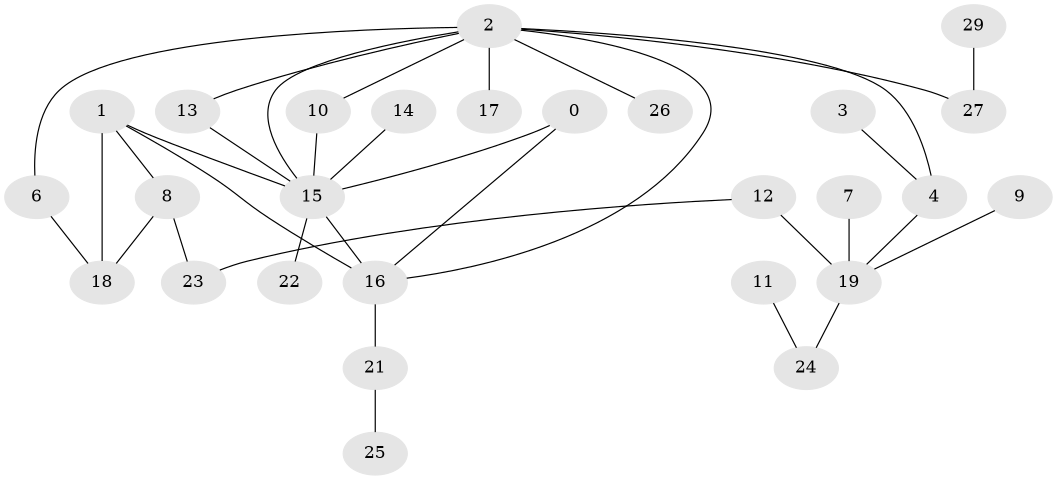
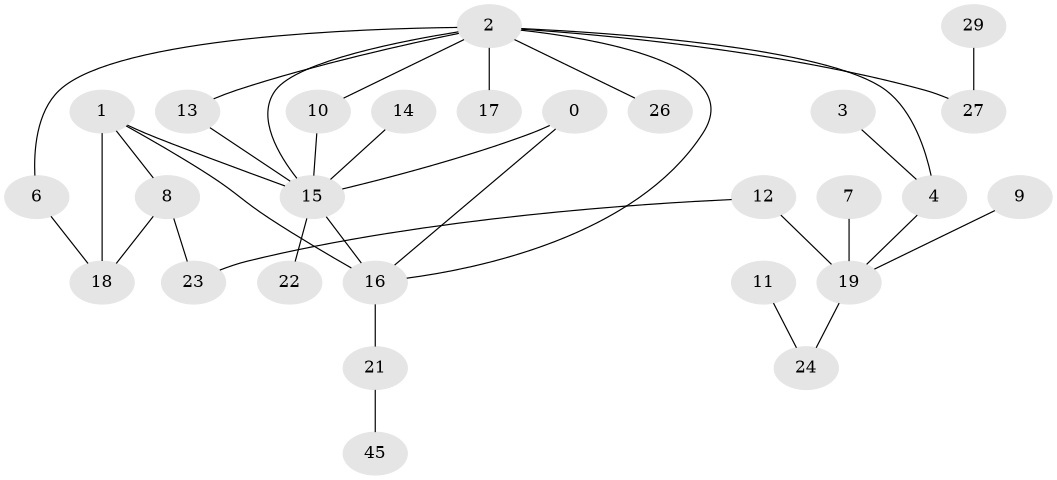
(375, 454) -> (375, 454)
